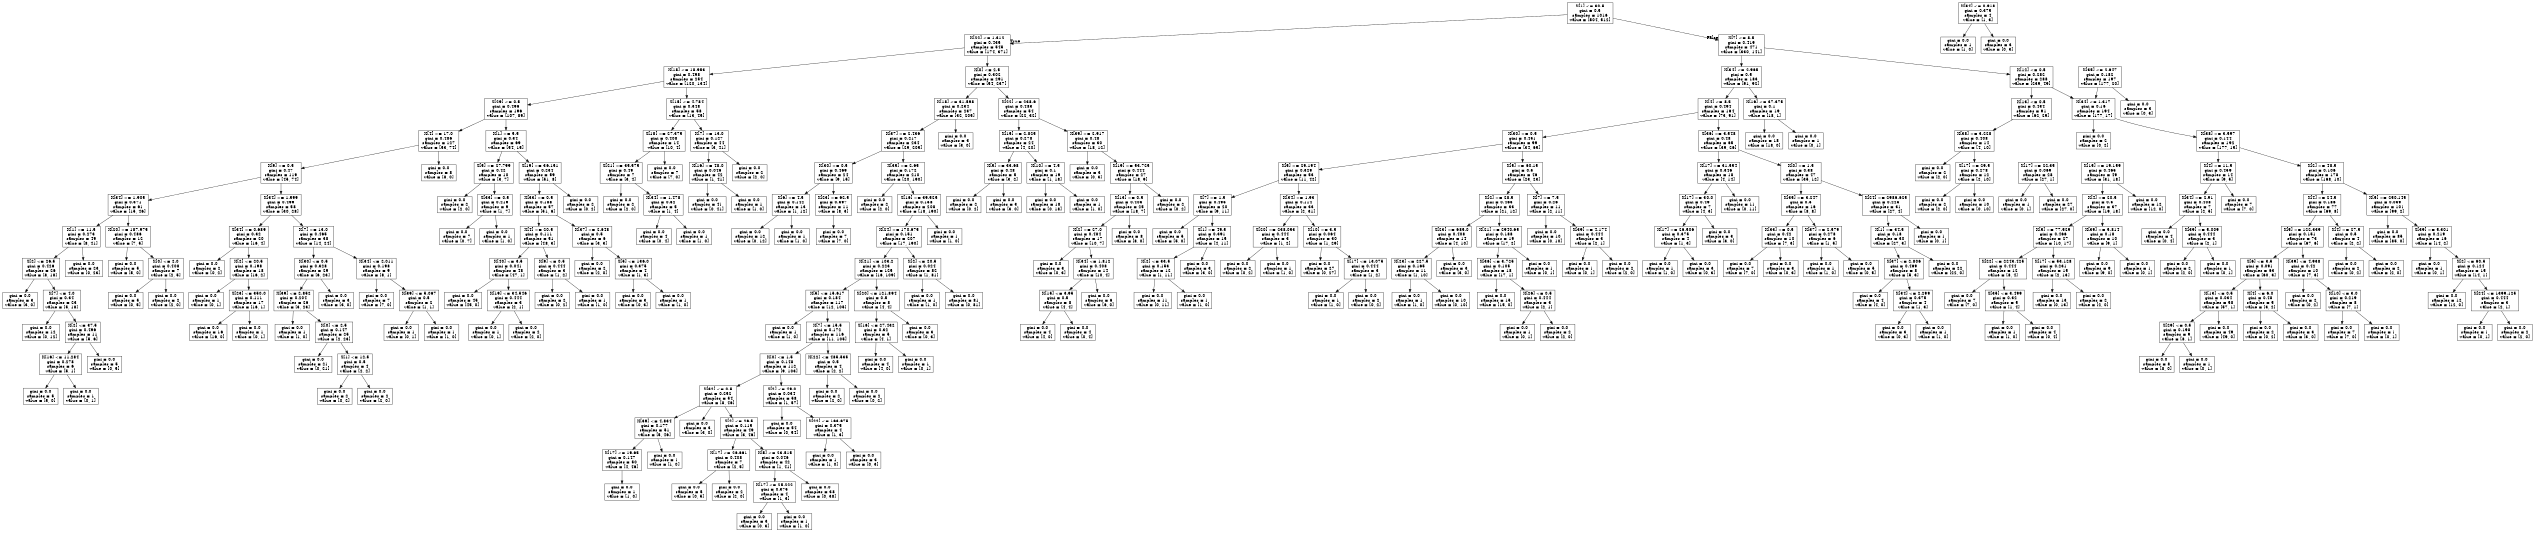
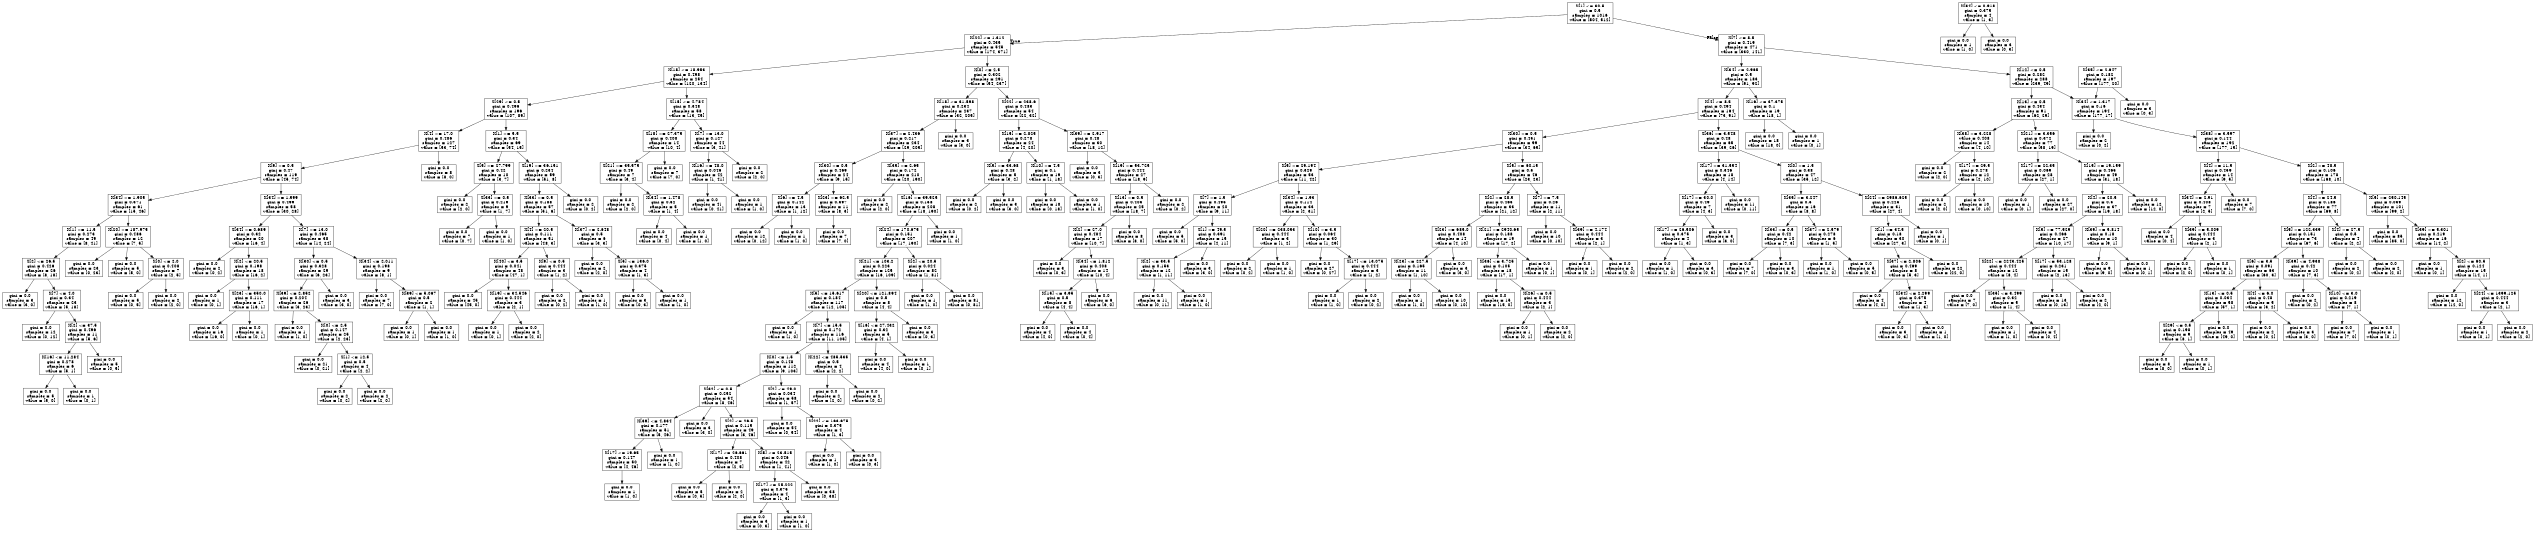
(1974, 141) -> (1974, 141)
none -> (2038, 141)
(83, 252) -> (106, 253)
